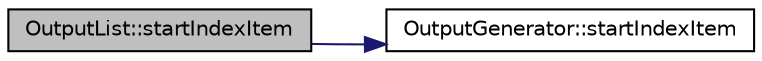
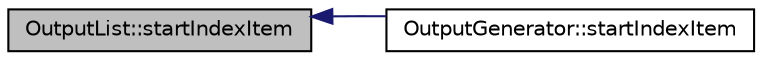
(338, 44) -> (359, 16)
